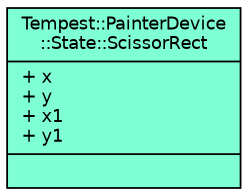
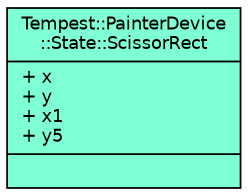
(43, 136) -> (43, 136)
